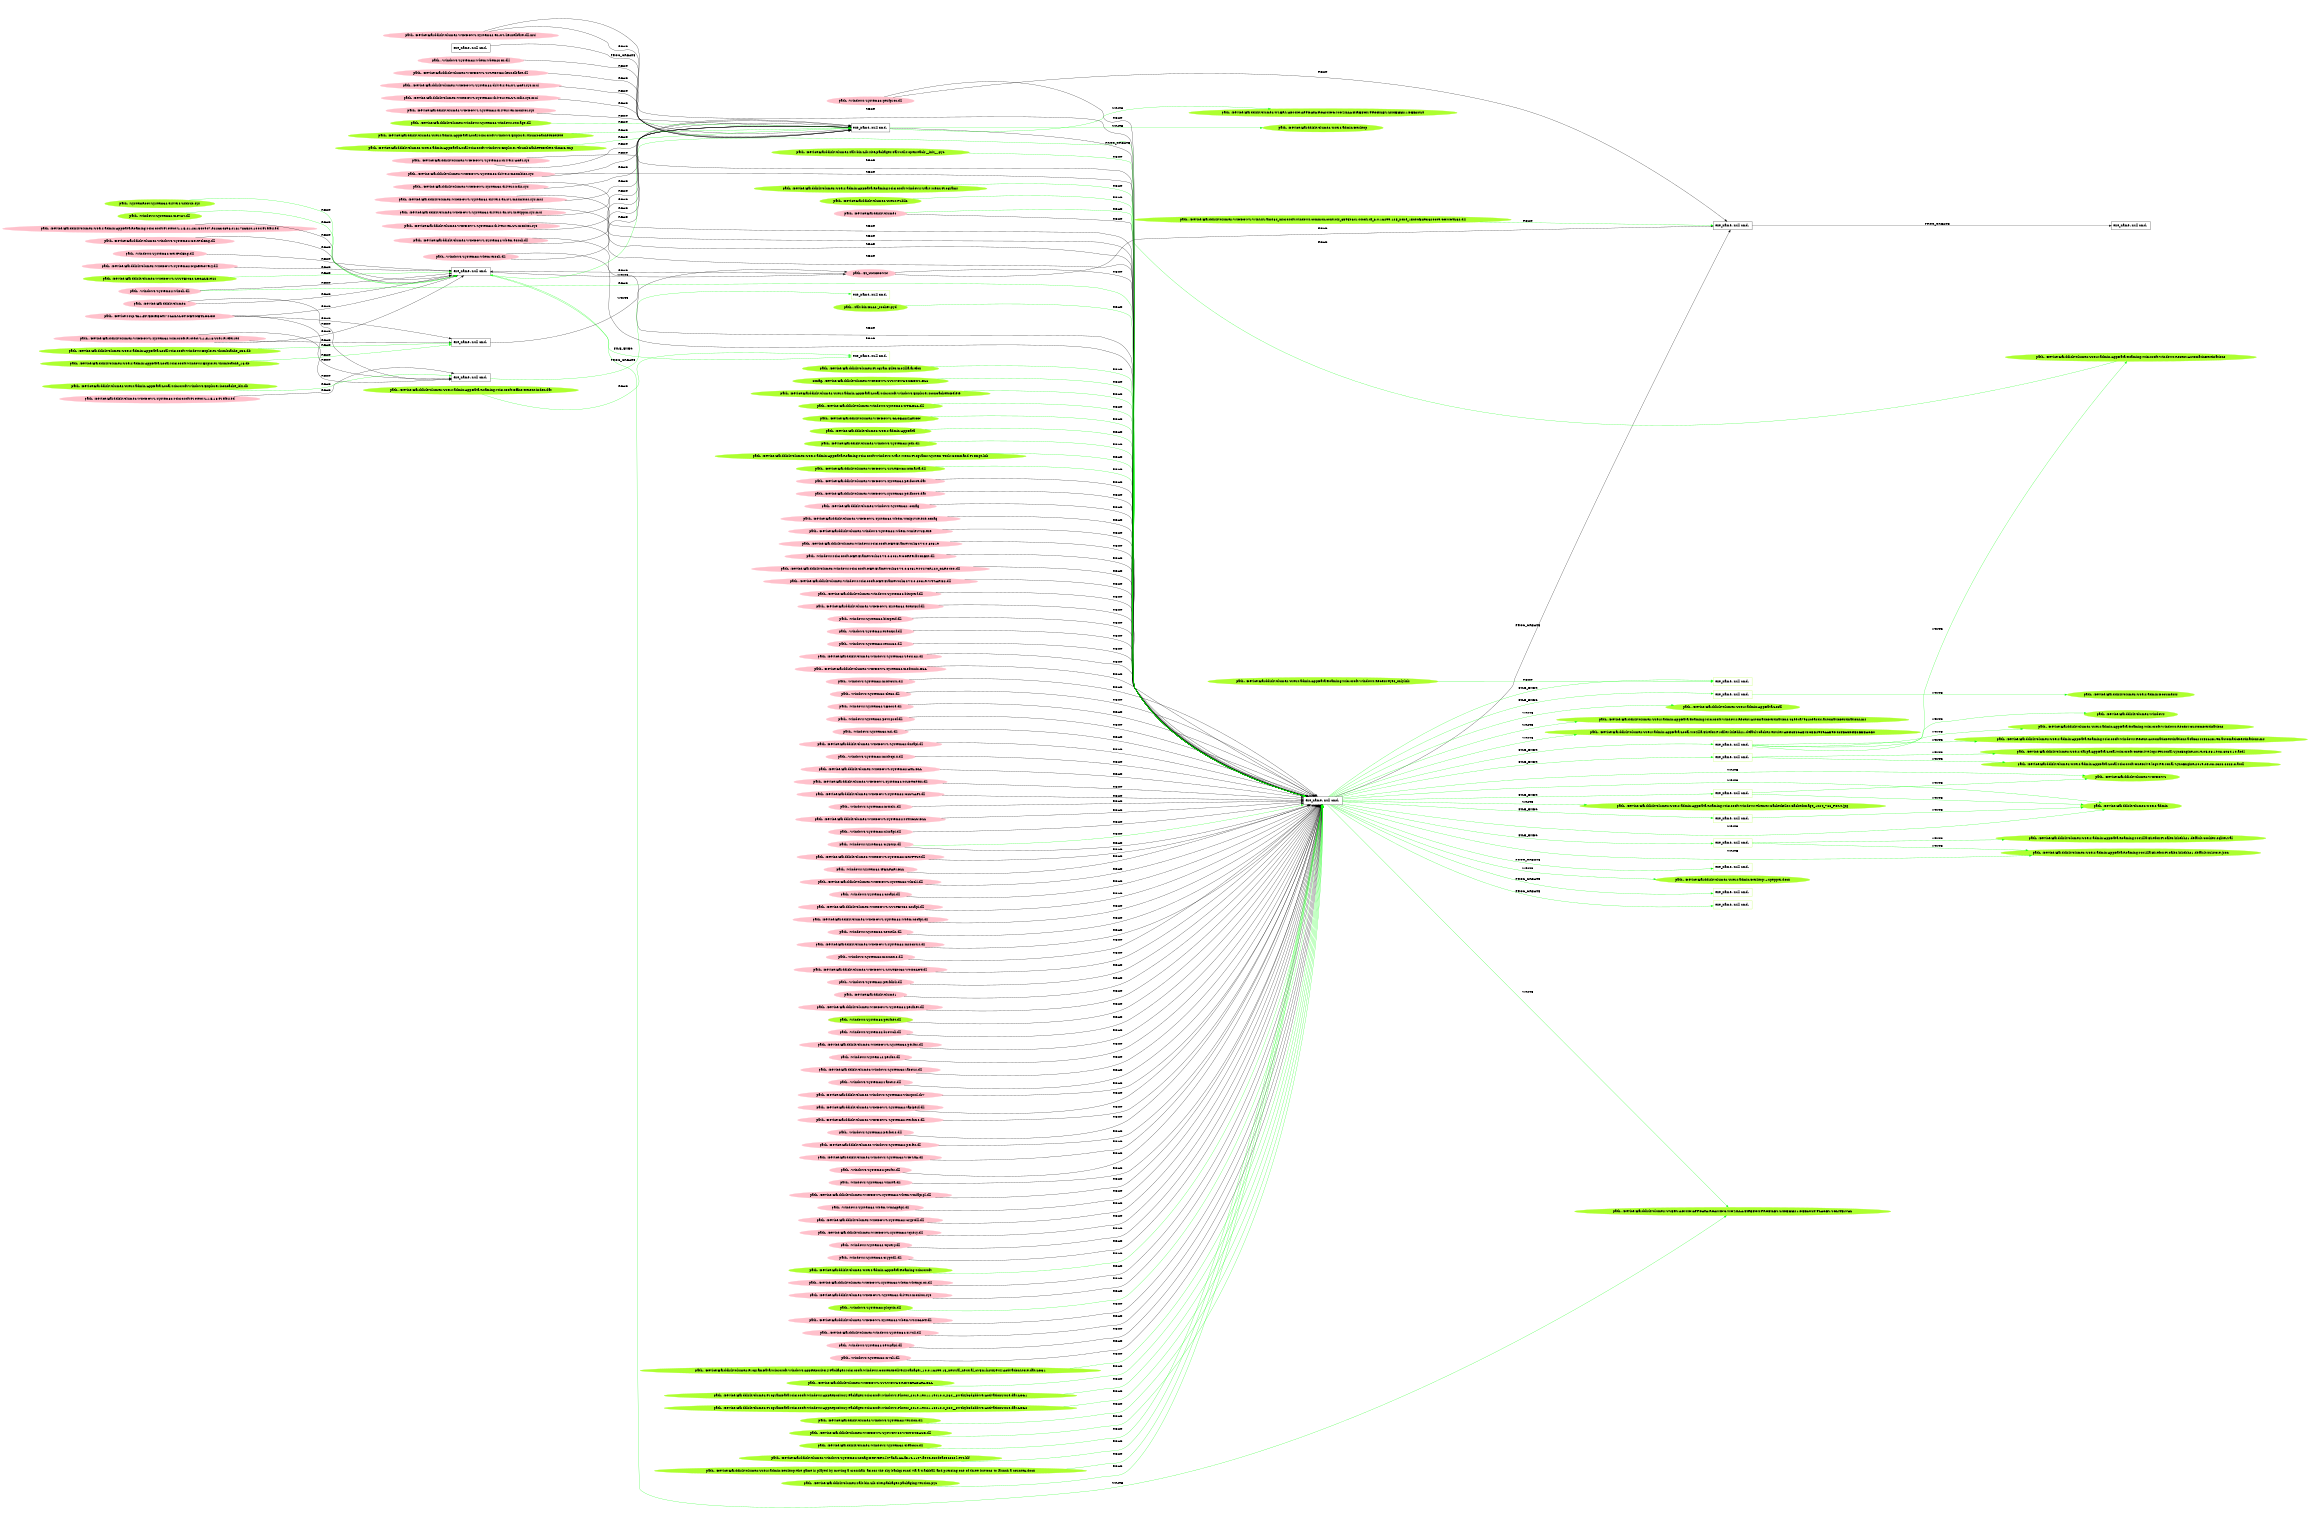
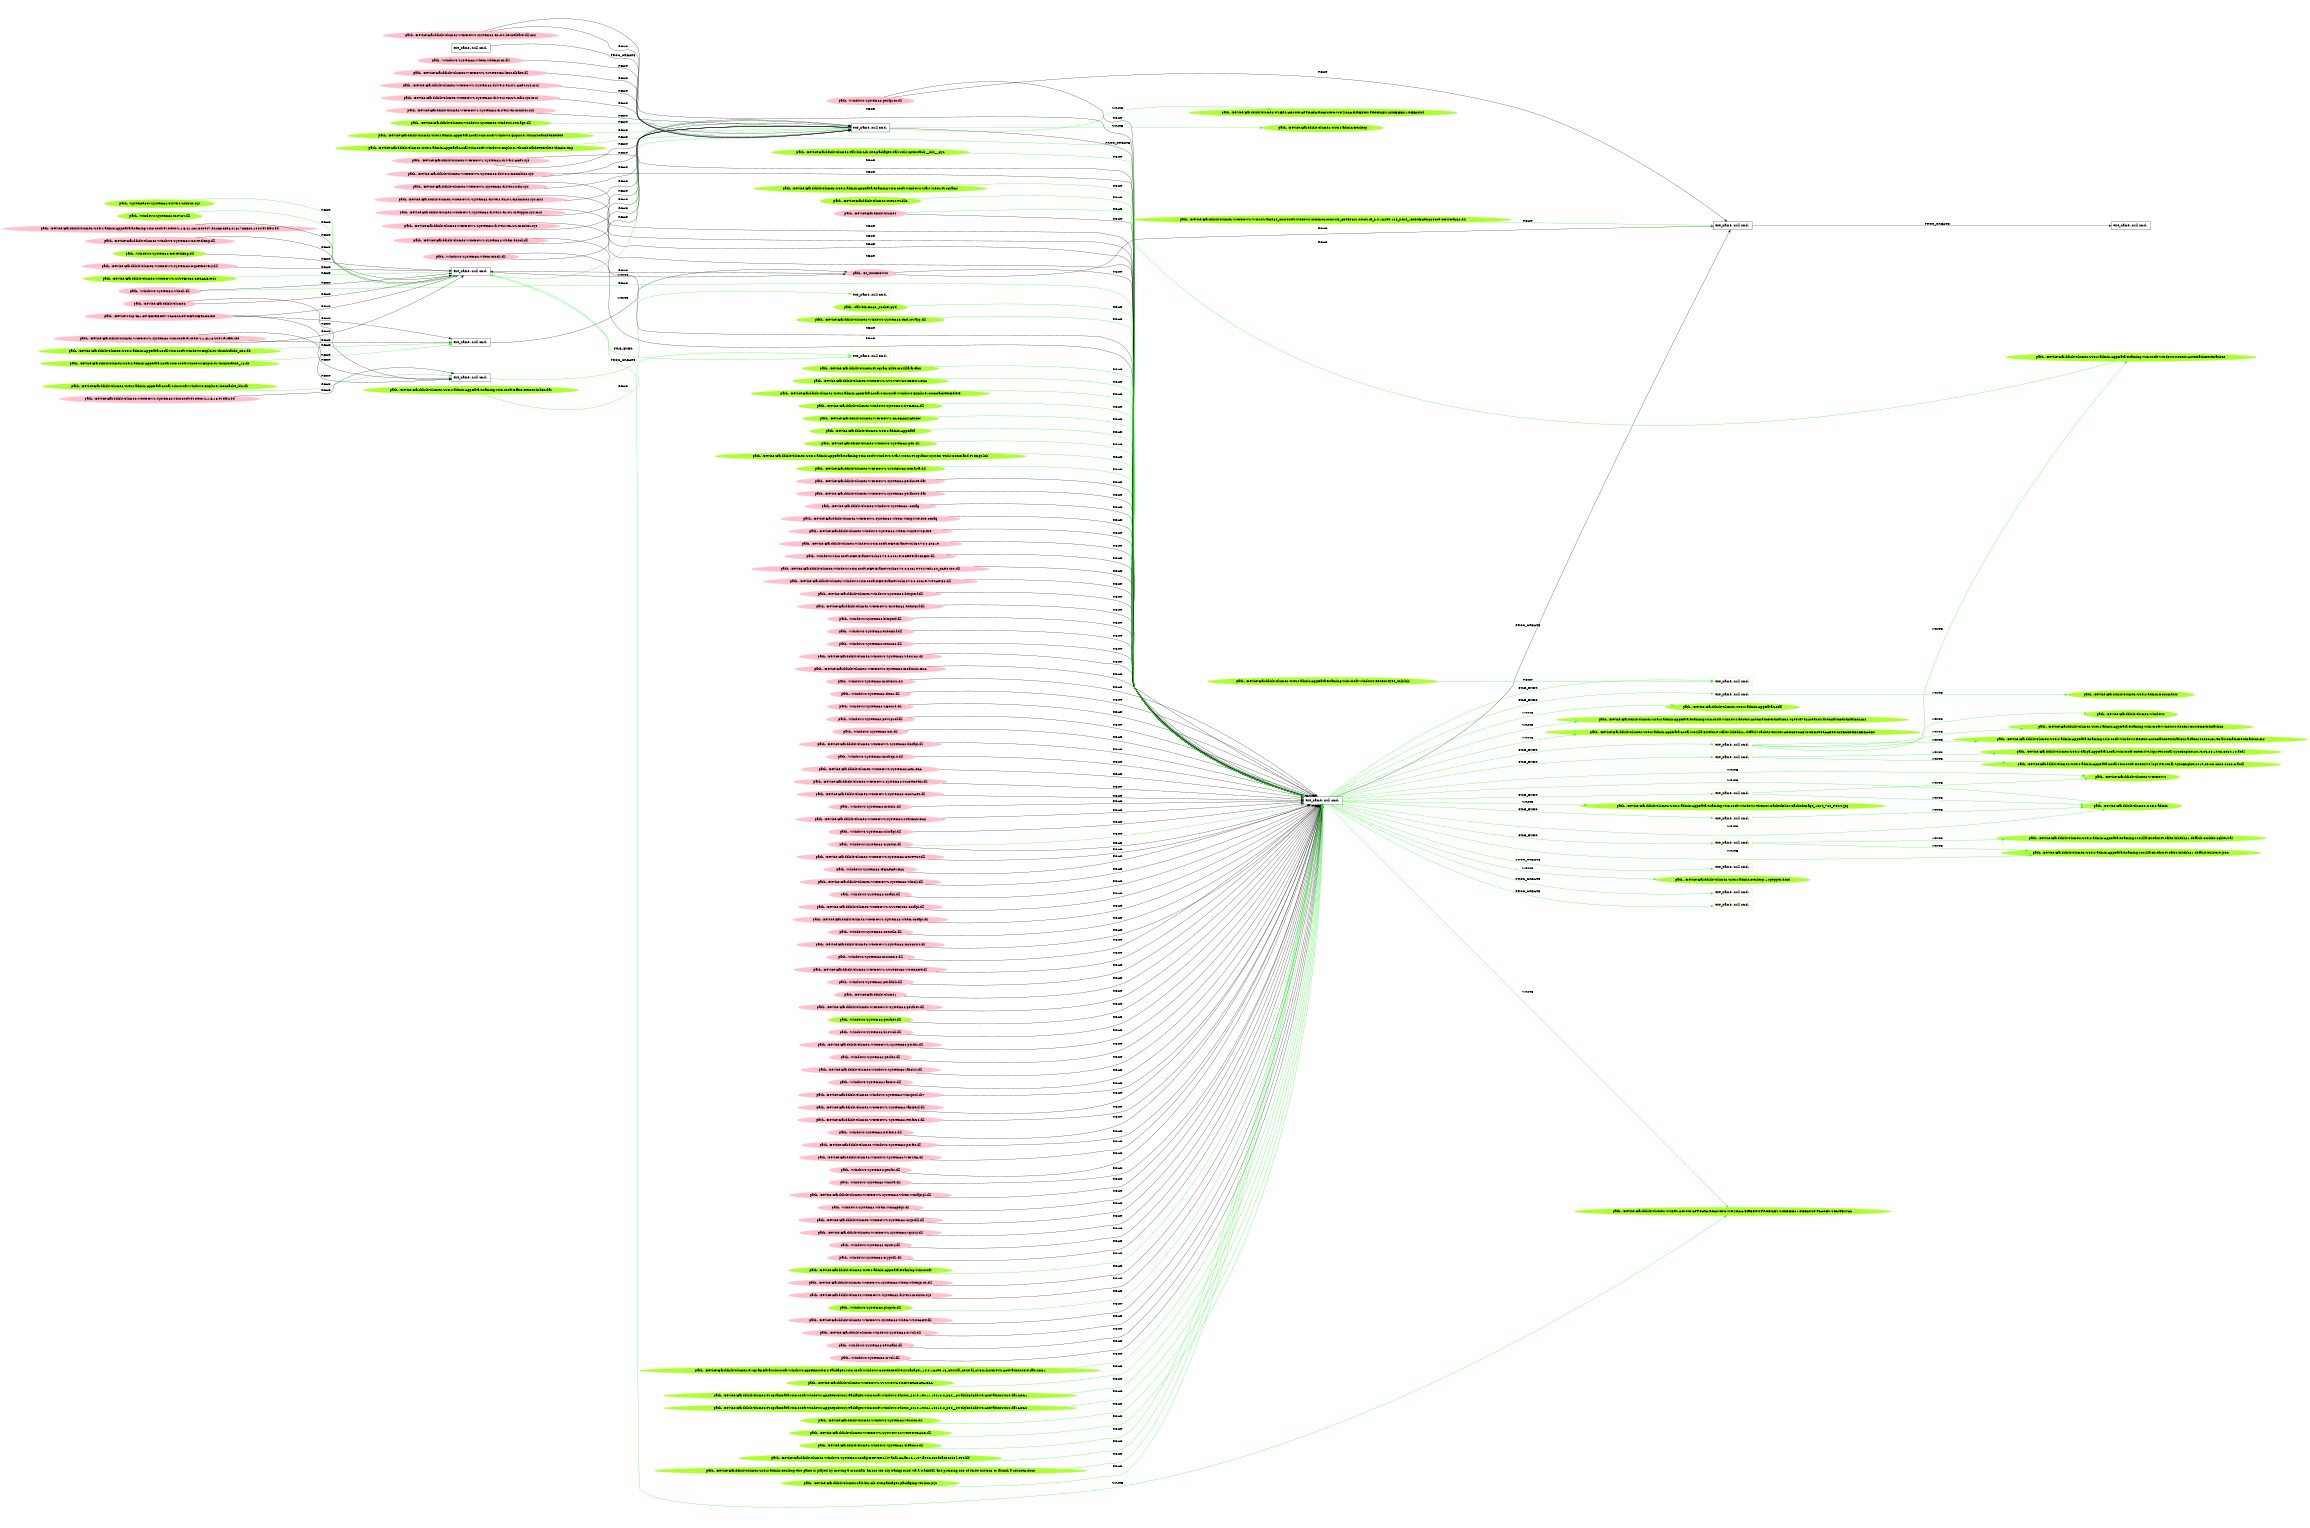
(160, 254) -> (160, 254)
none -> (871, 320)
(871, 381) -> (871, 381)
(871, 1057) -> (871, 1057)
